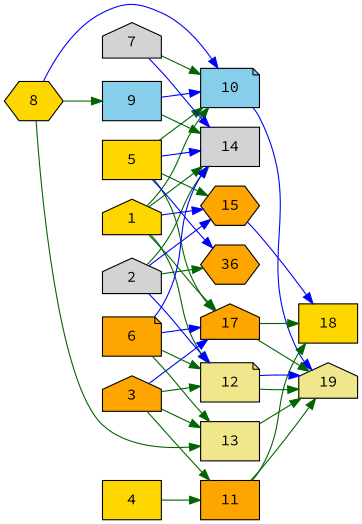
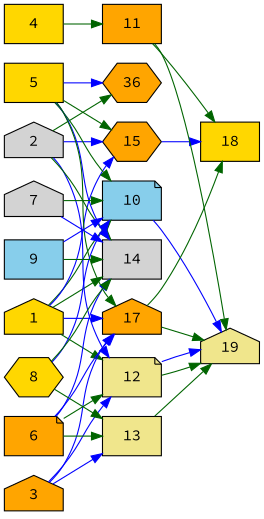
(78, 101) -> (79, 325)
(179, 268) -> (78, 318)
(173, 390) -> (87, 429)
(176, 416) -> (73, 472)
(173, 440) -> none
